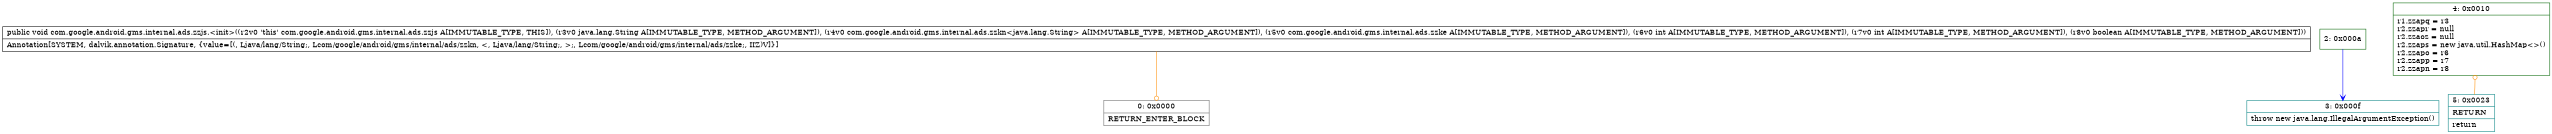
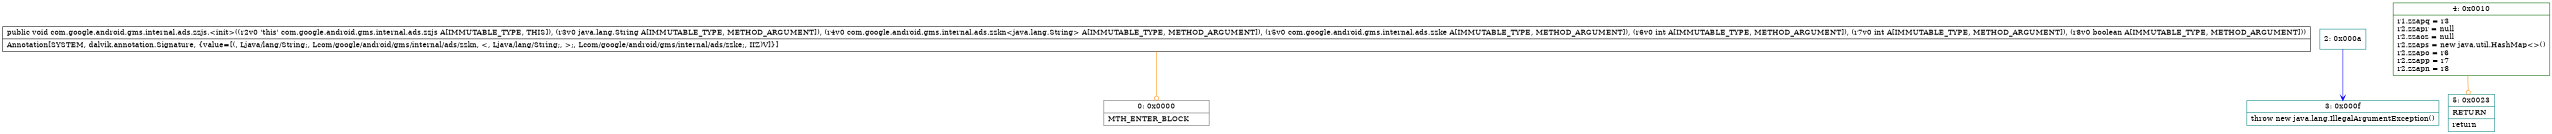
(2343, 39) -> (2343, 39)
(2475, 87) -> (2468, 83)
(1156, 119) -> (1149, 119)
